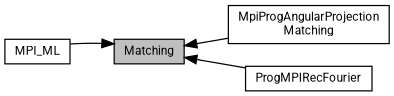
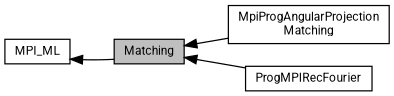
(86, 43) -> (98, 60)
